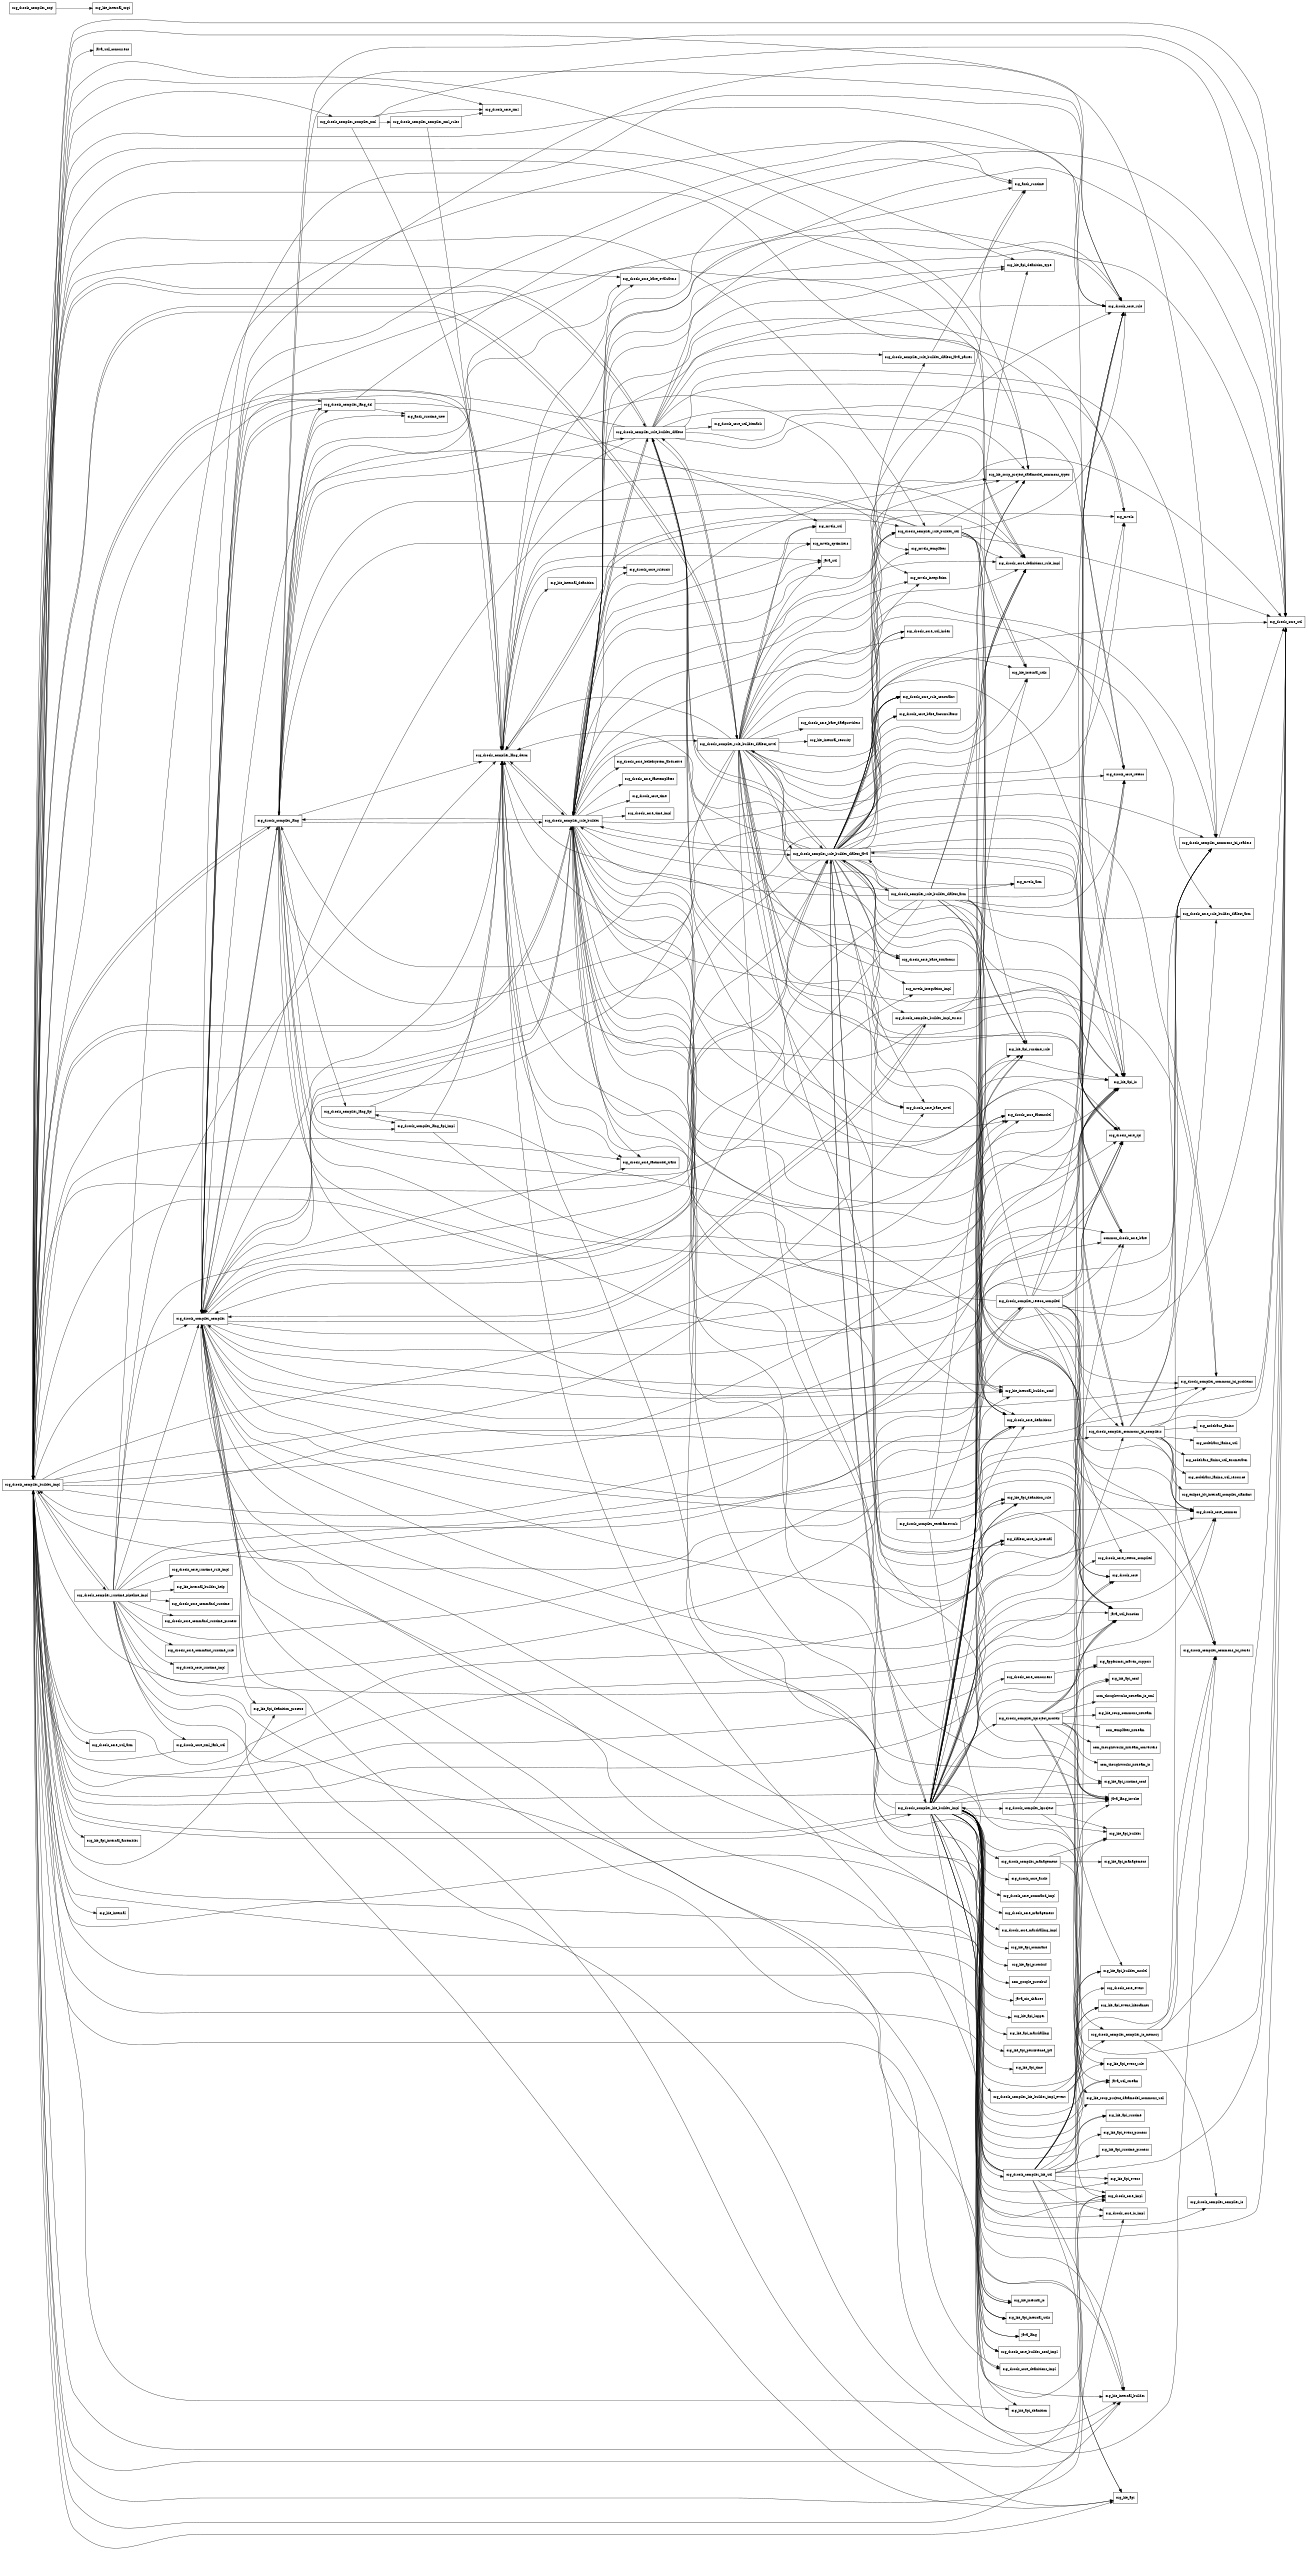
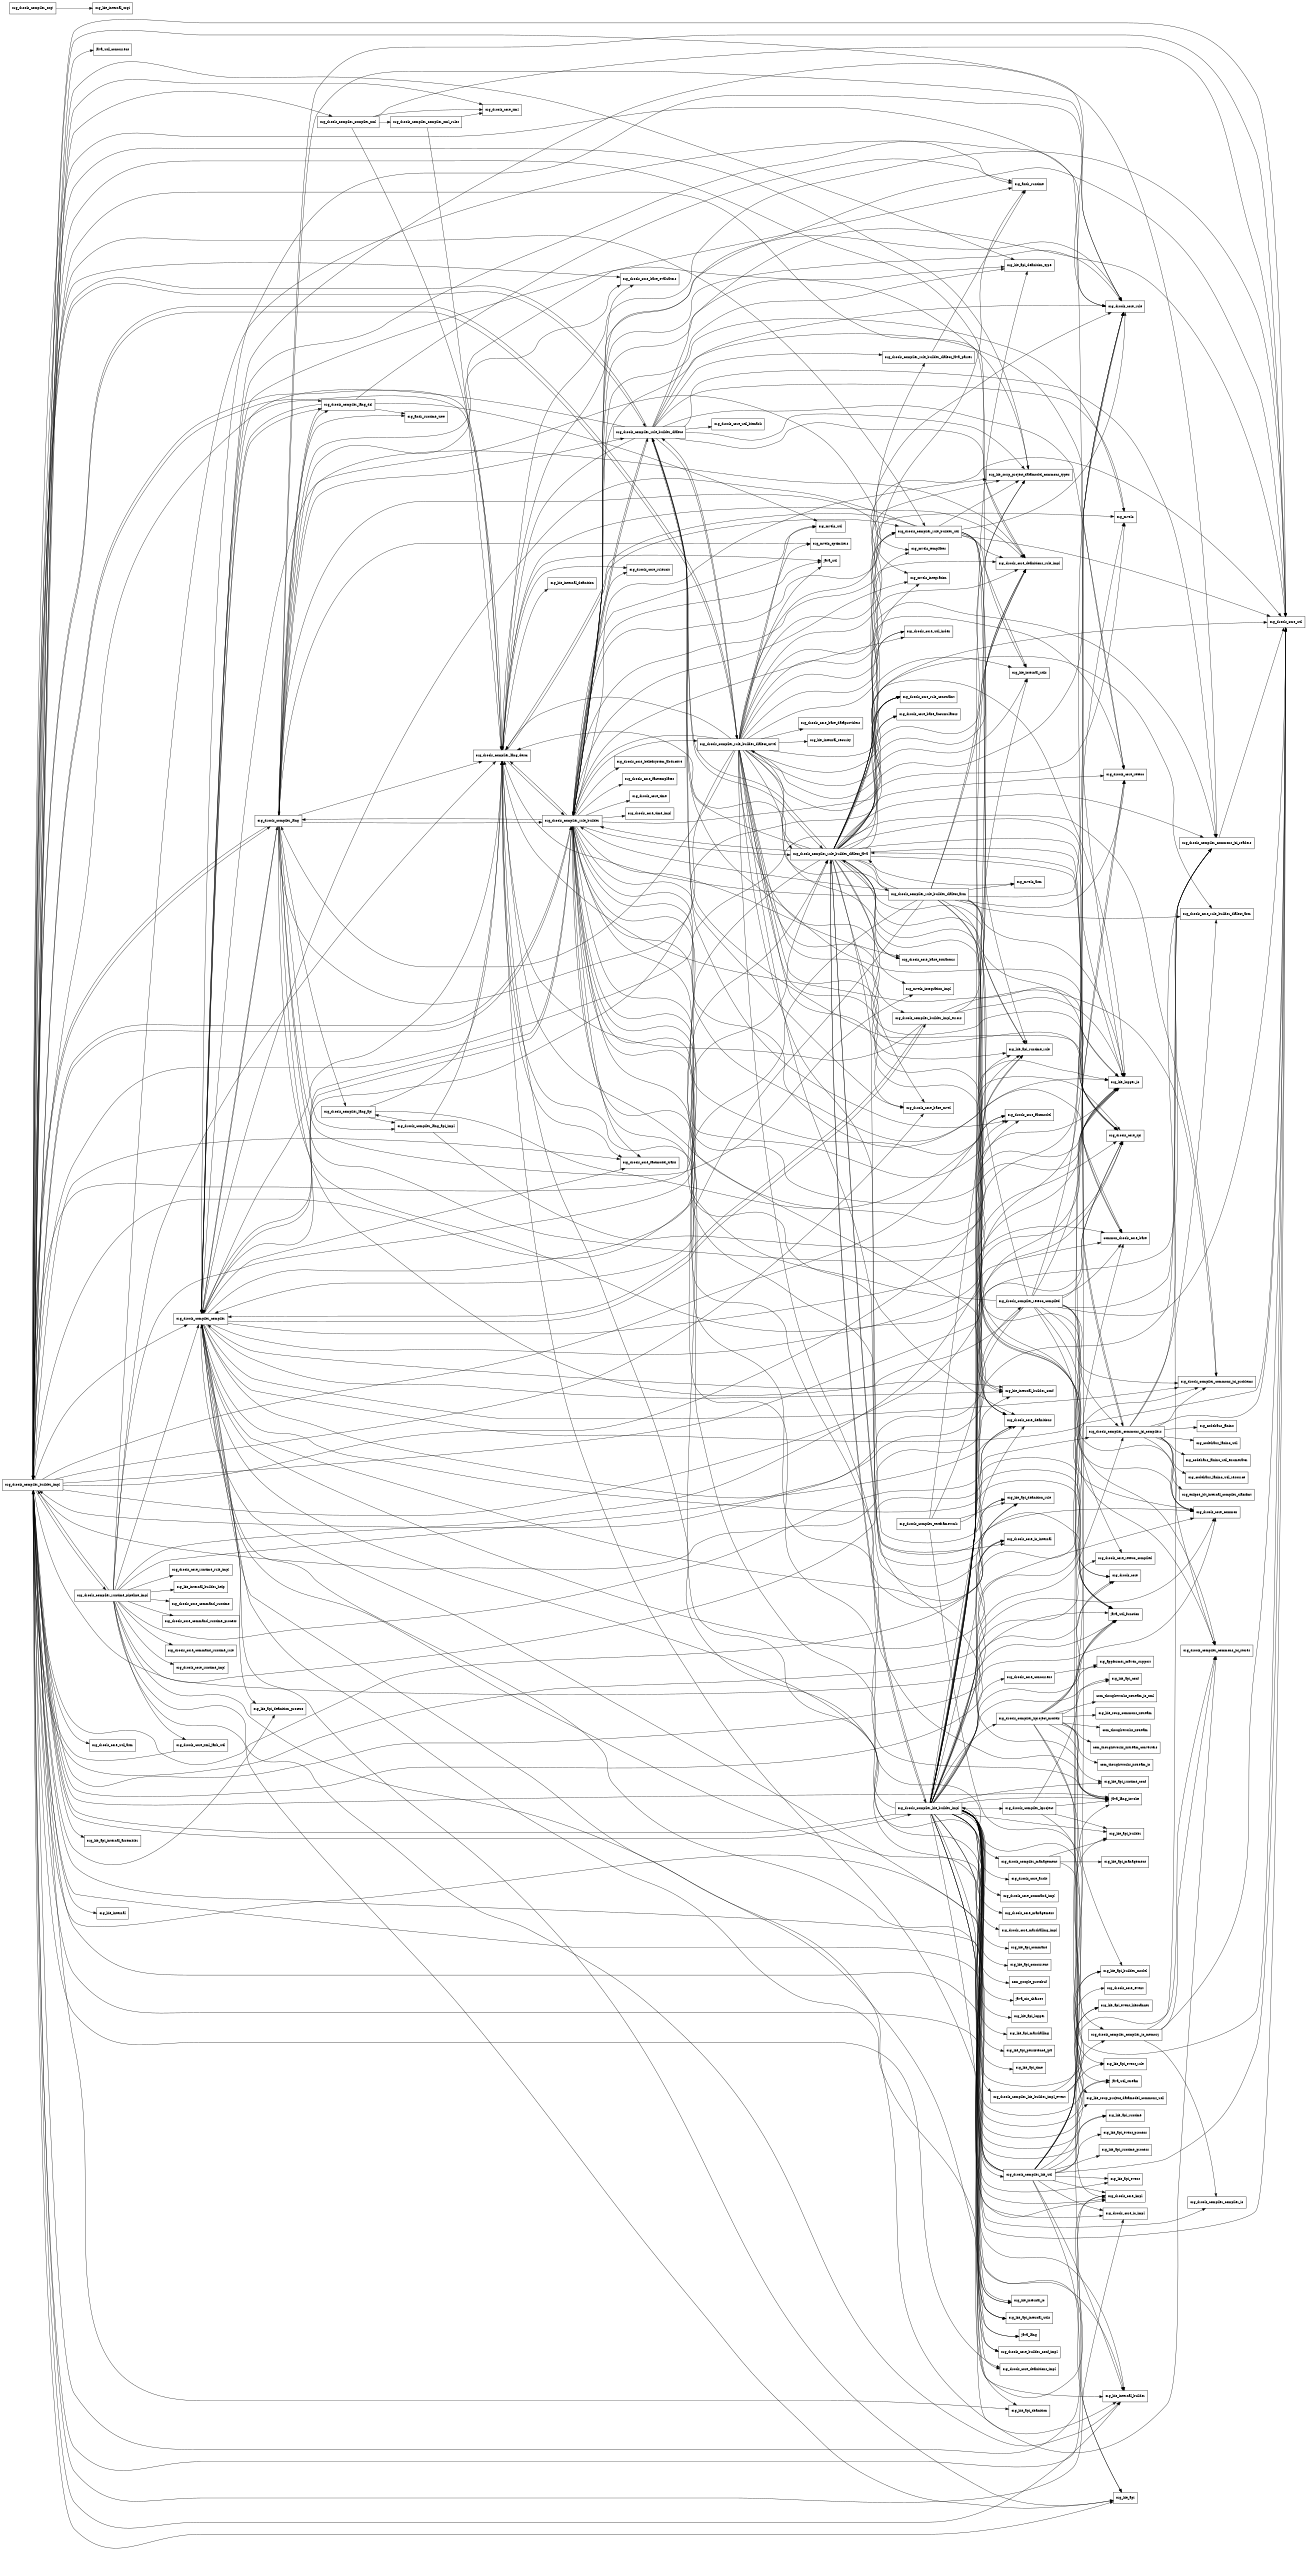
none -> (819, 959)
(1125, 1082) -> (1125, 1082)
(641, 1230) -> none
(1029, 1539) -> (1029, 1539)
(1125, 1731) -> (1125, 1731)
(1029, 1965) -> (1029, 1965)
